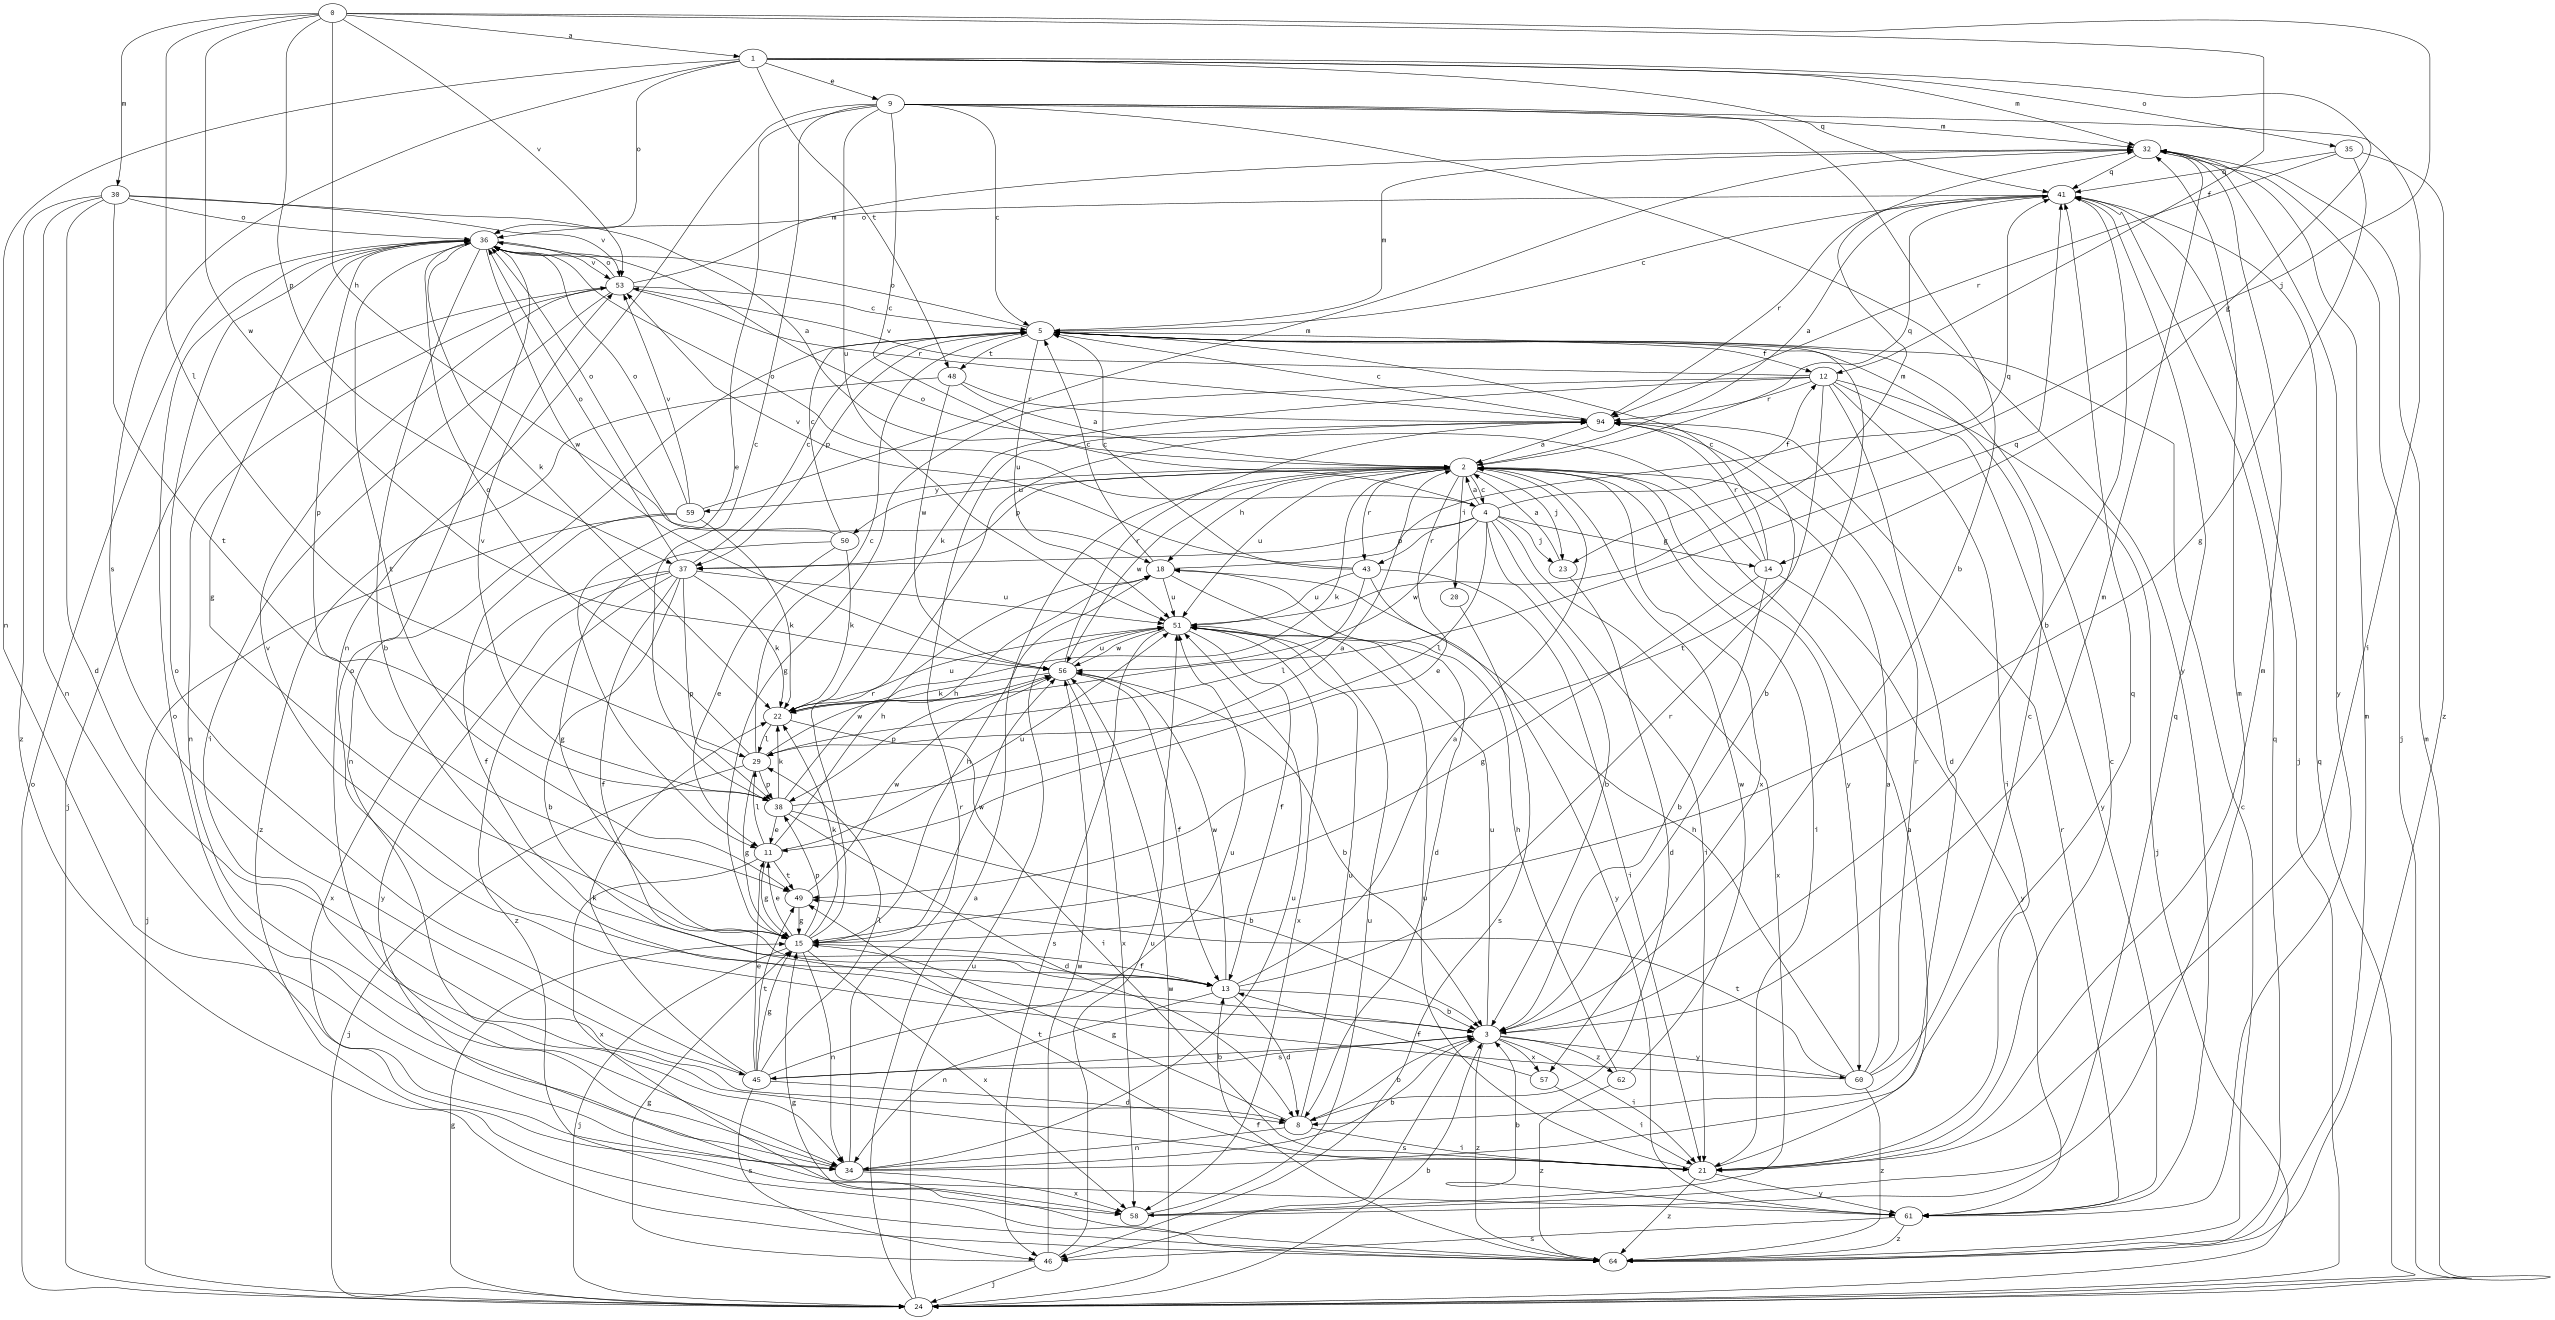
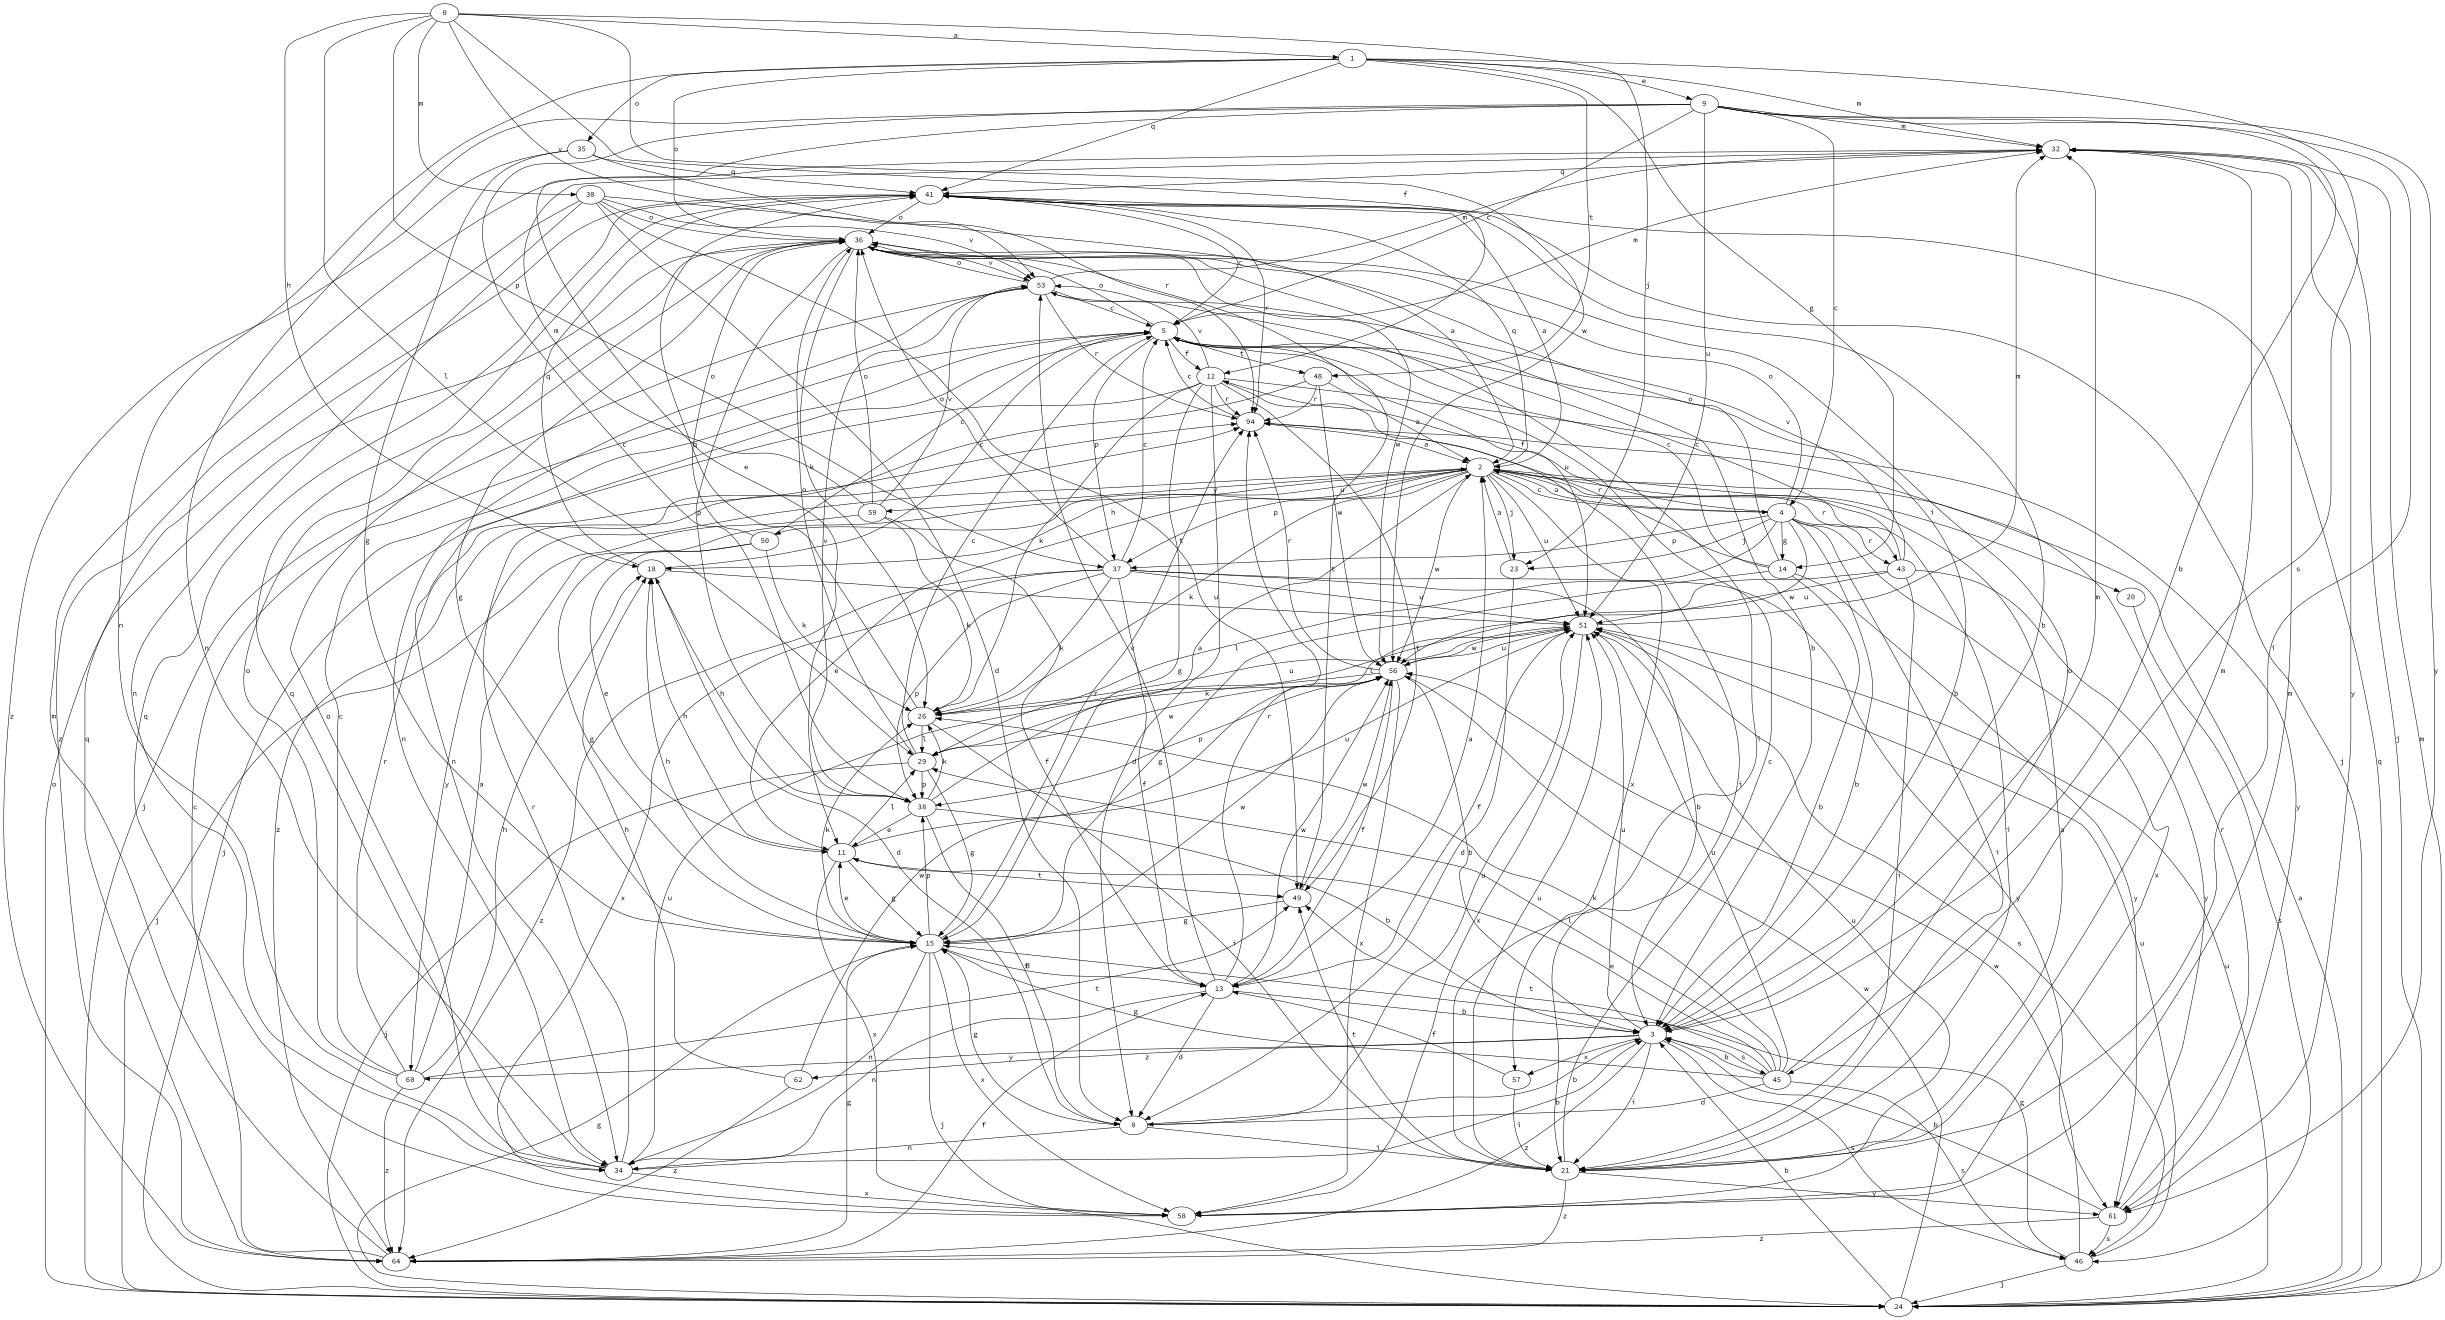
(778, 716) -> (922, 716)
(1734, 768) -> (1007, 824)
